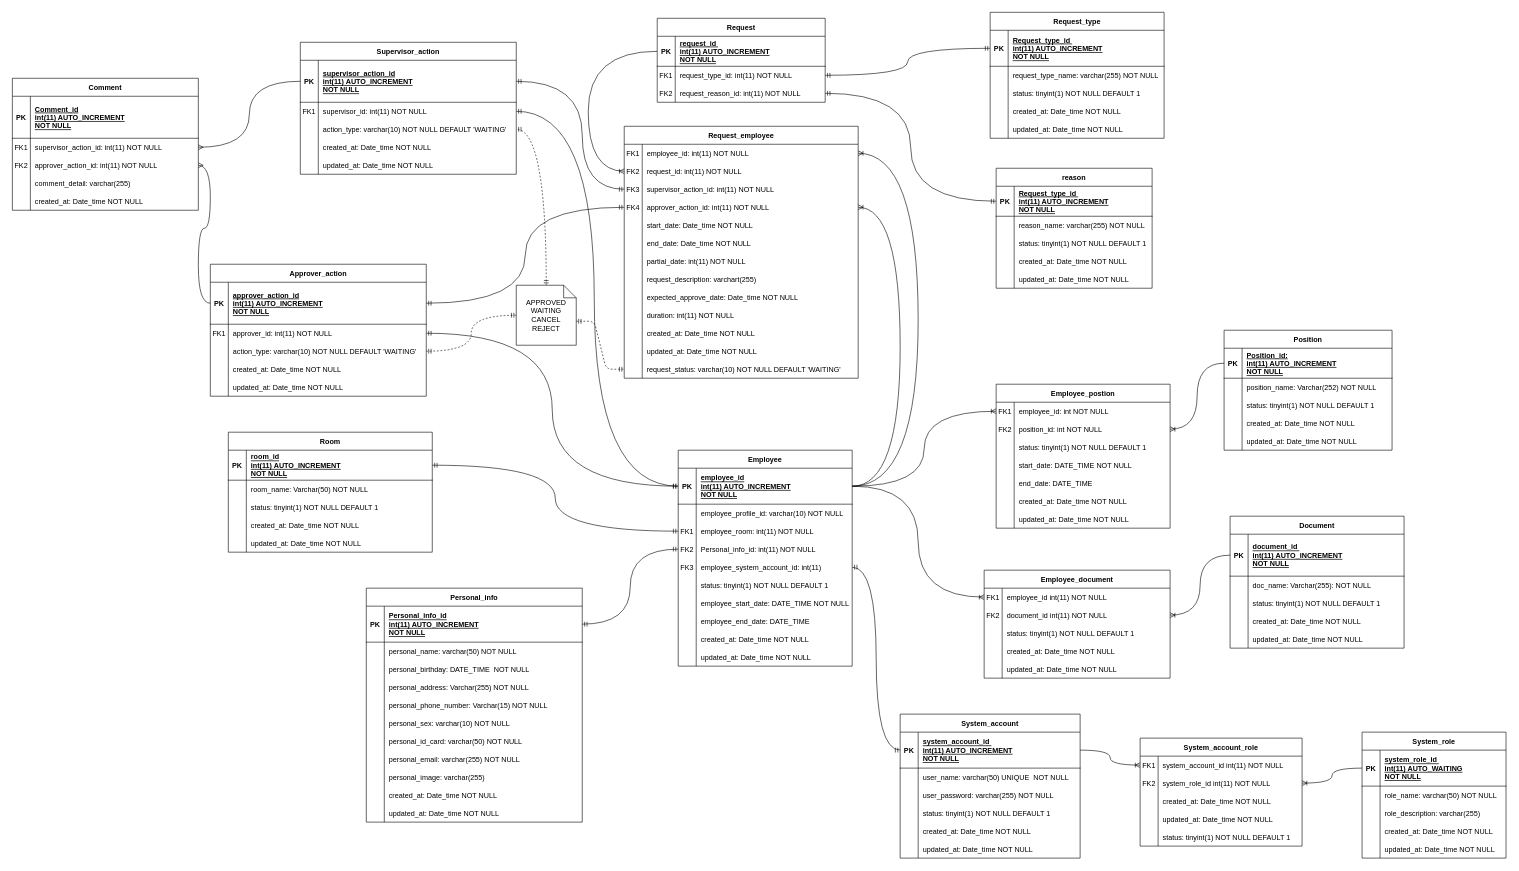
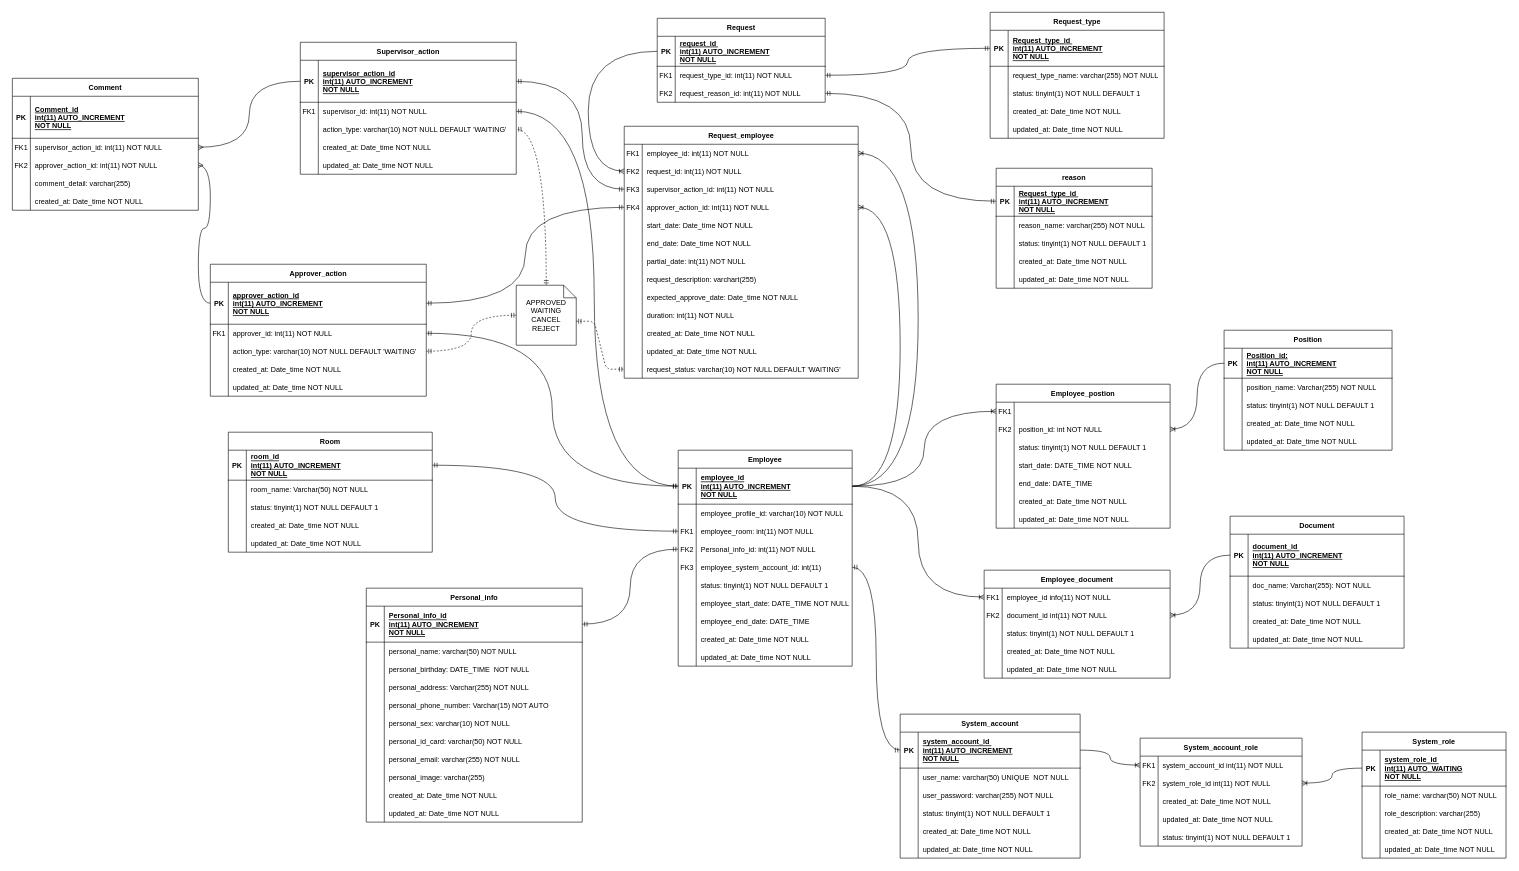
(1314, 388) -> (1314, 388)
(1092, 411) -> none
(1059, 598) -> (1061, 598)
(471, 706) -> (471, 706)
